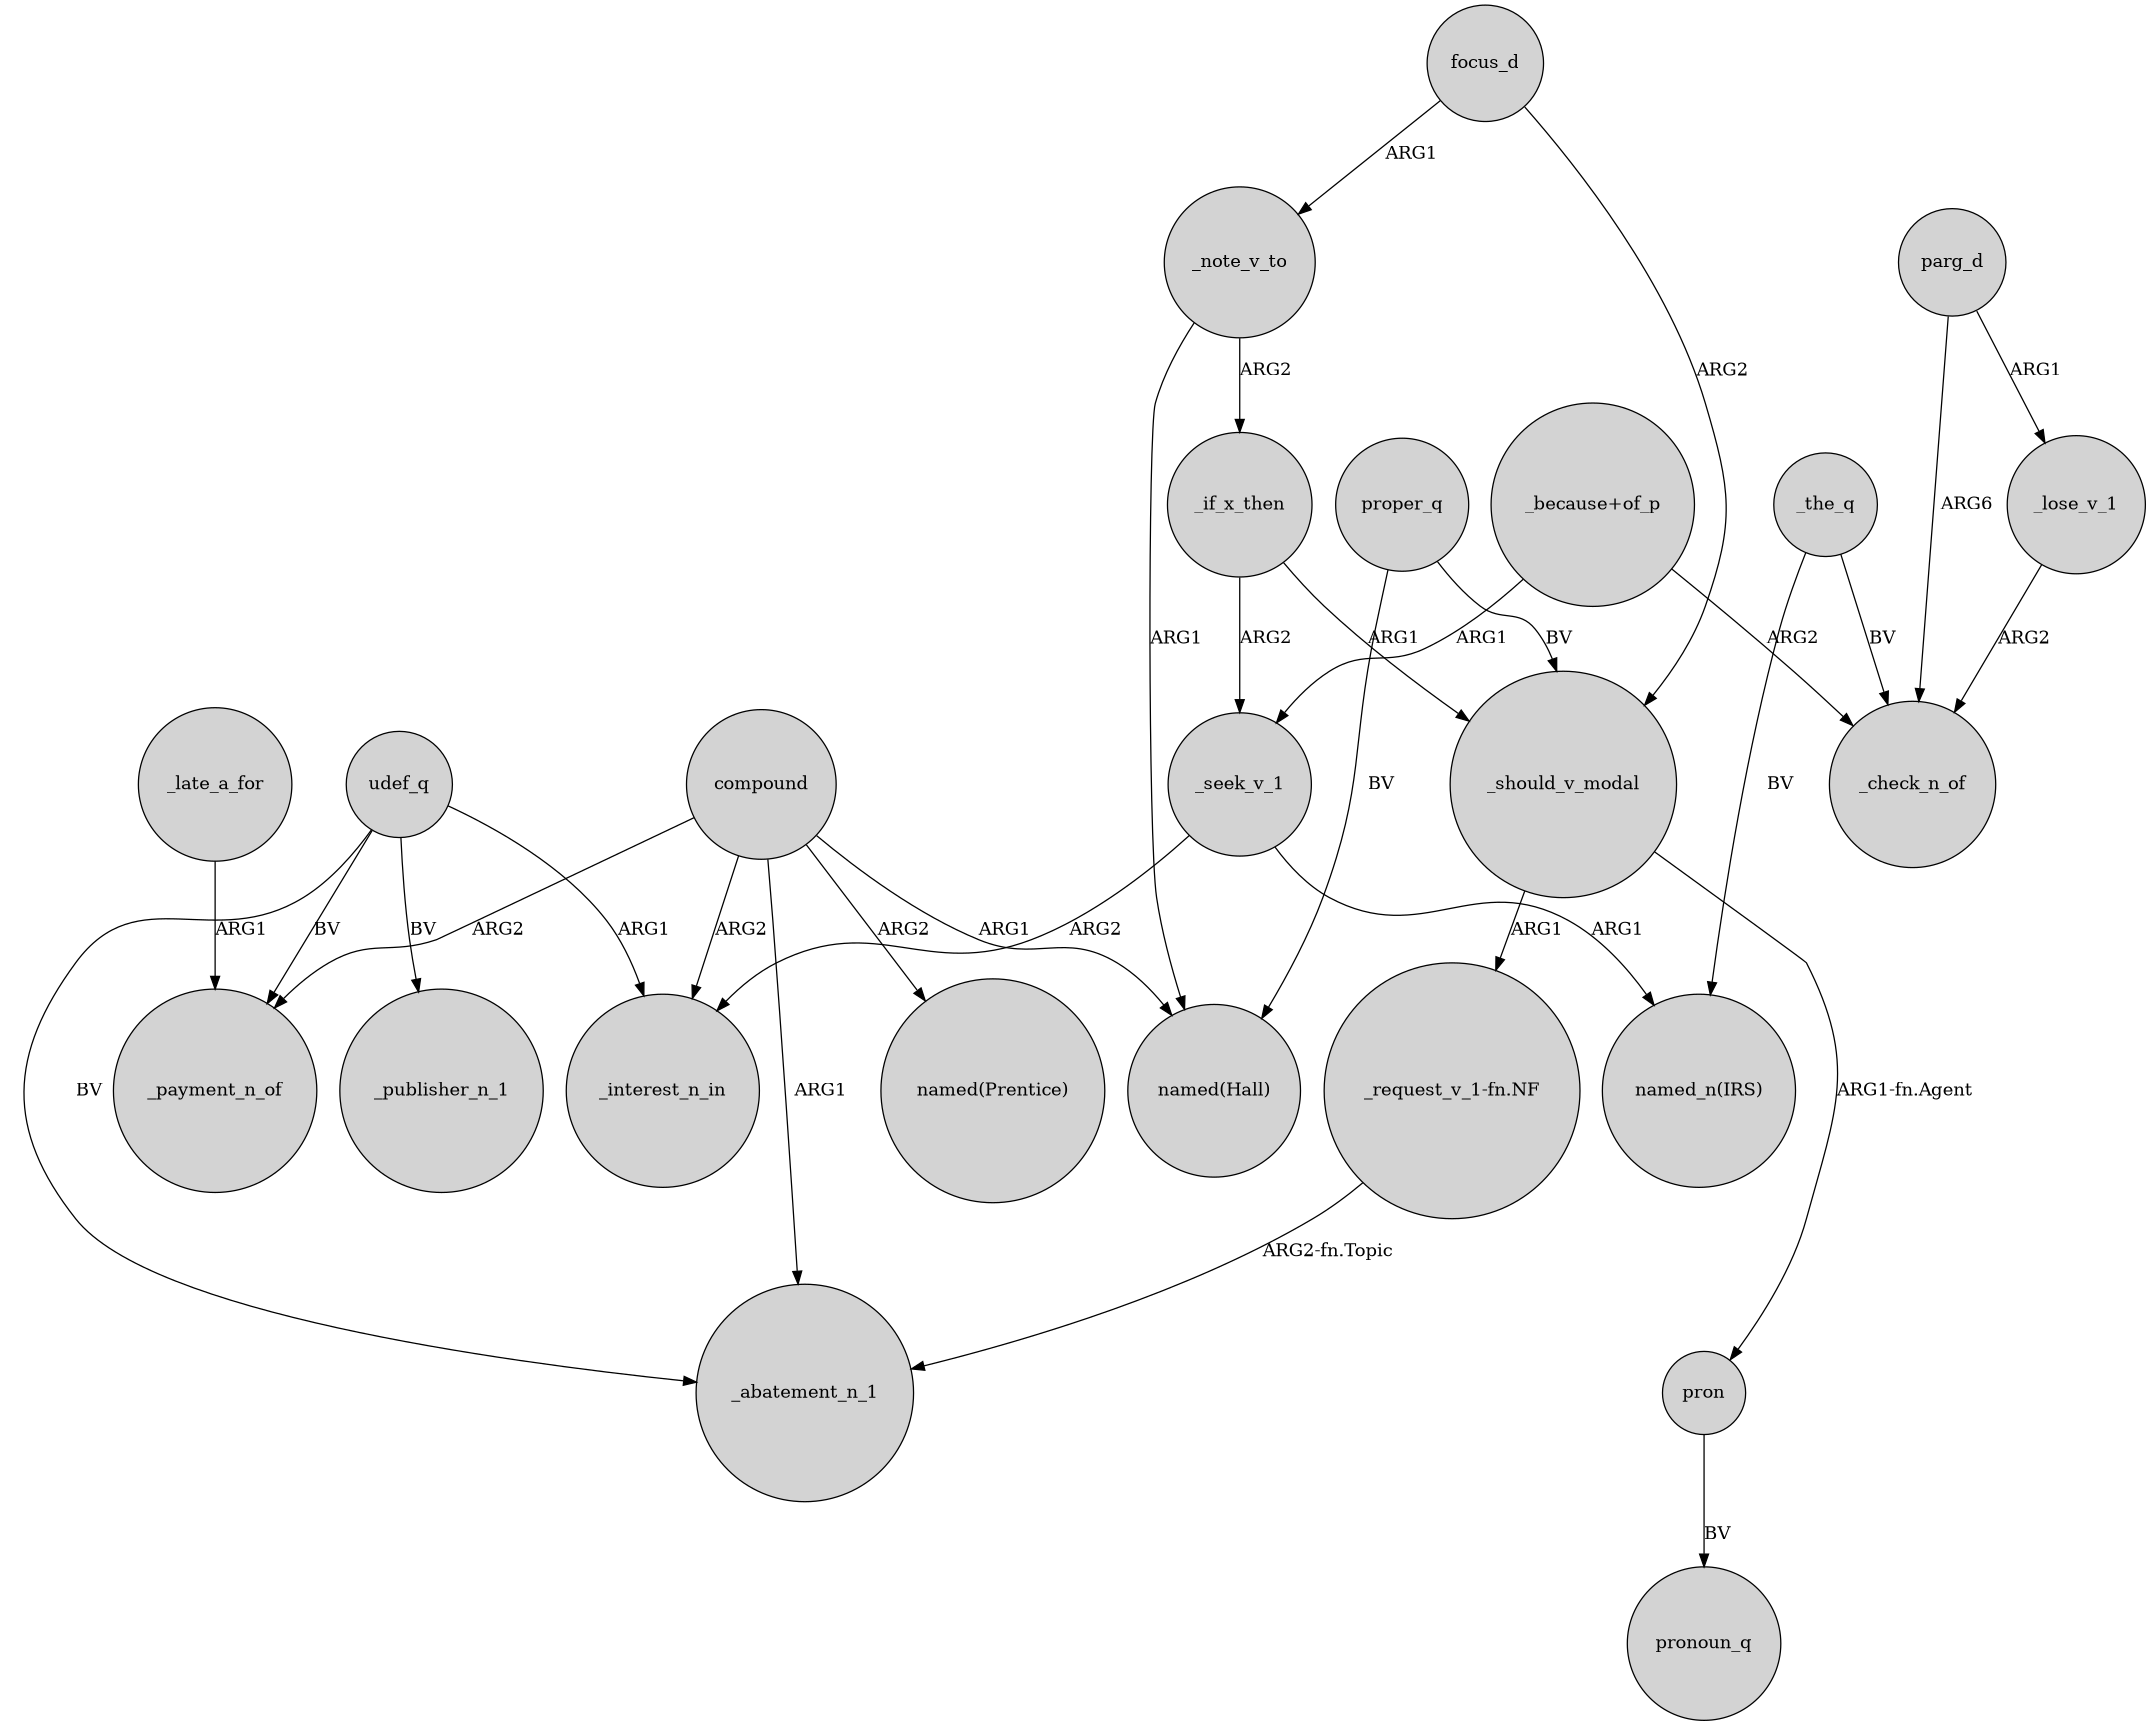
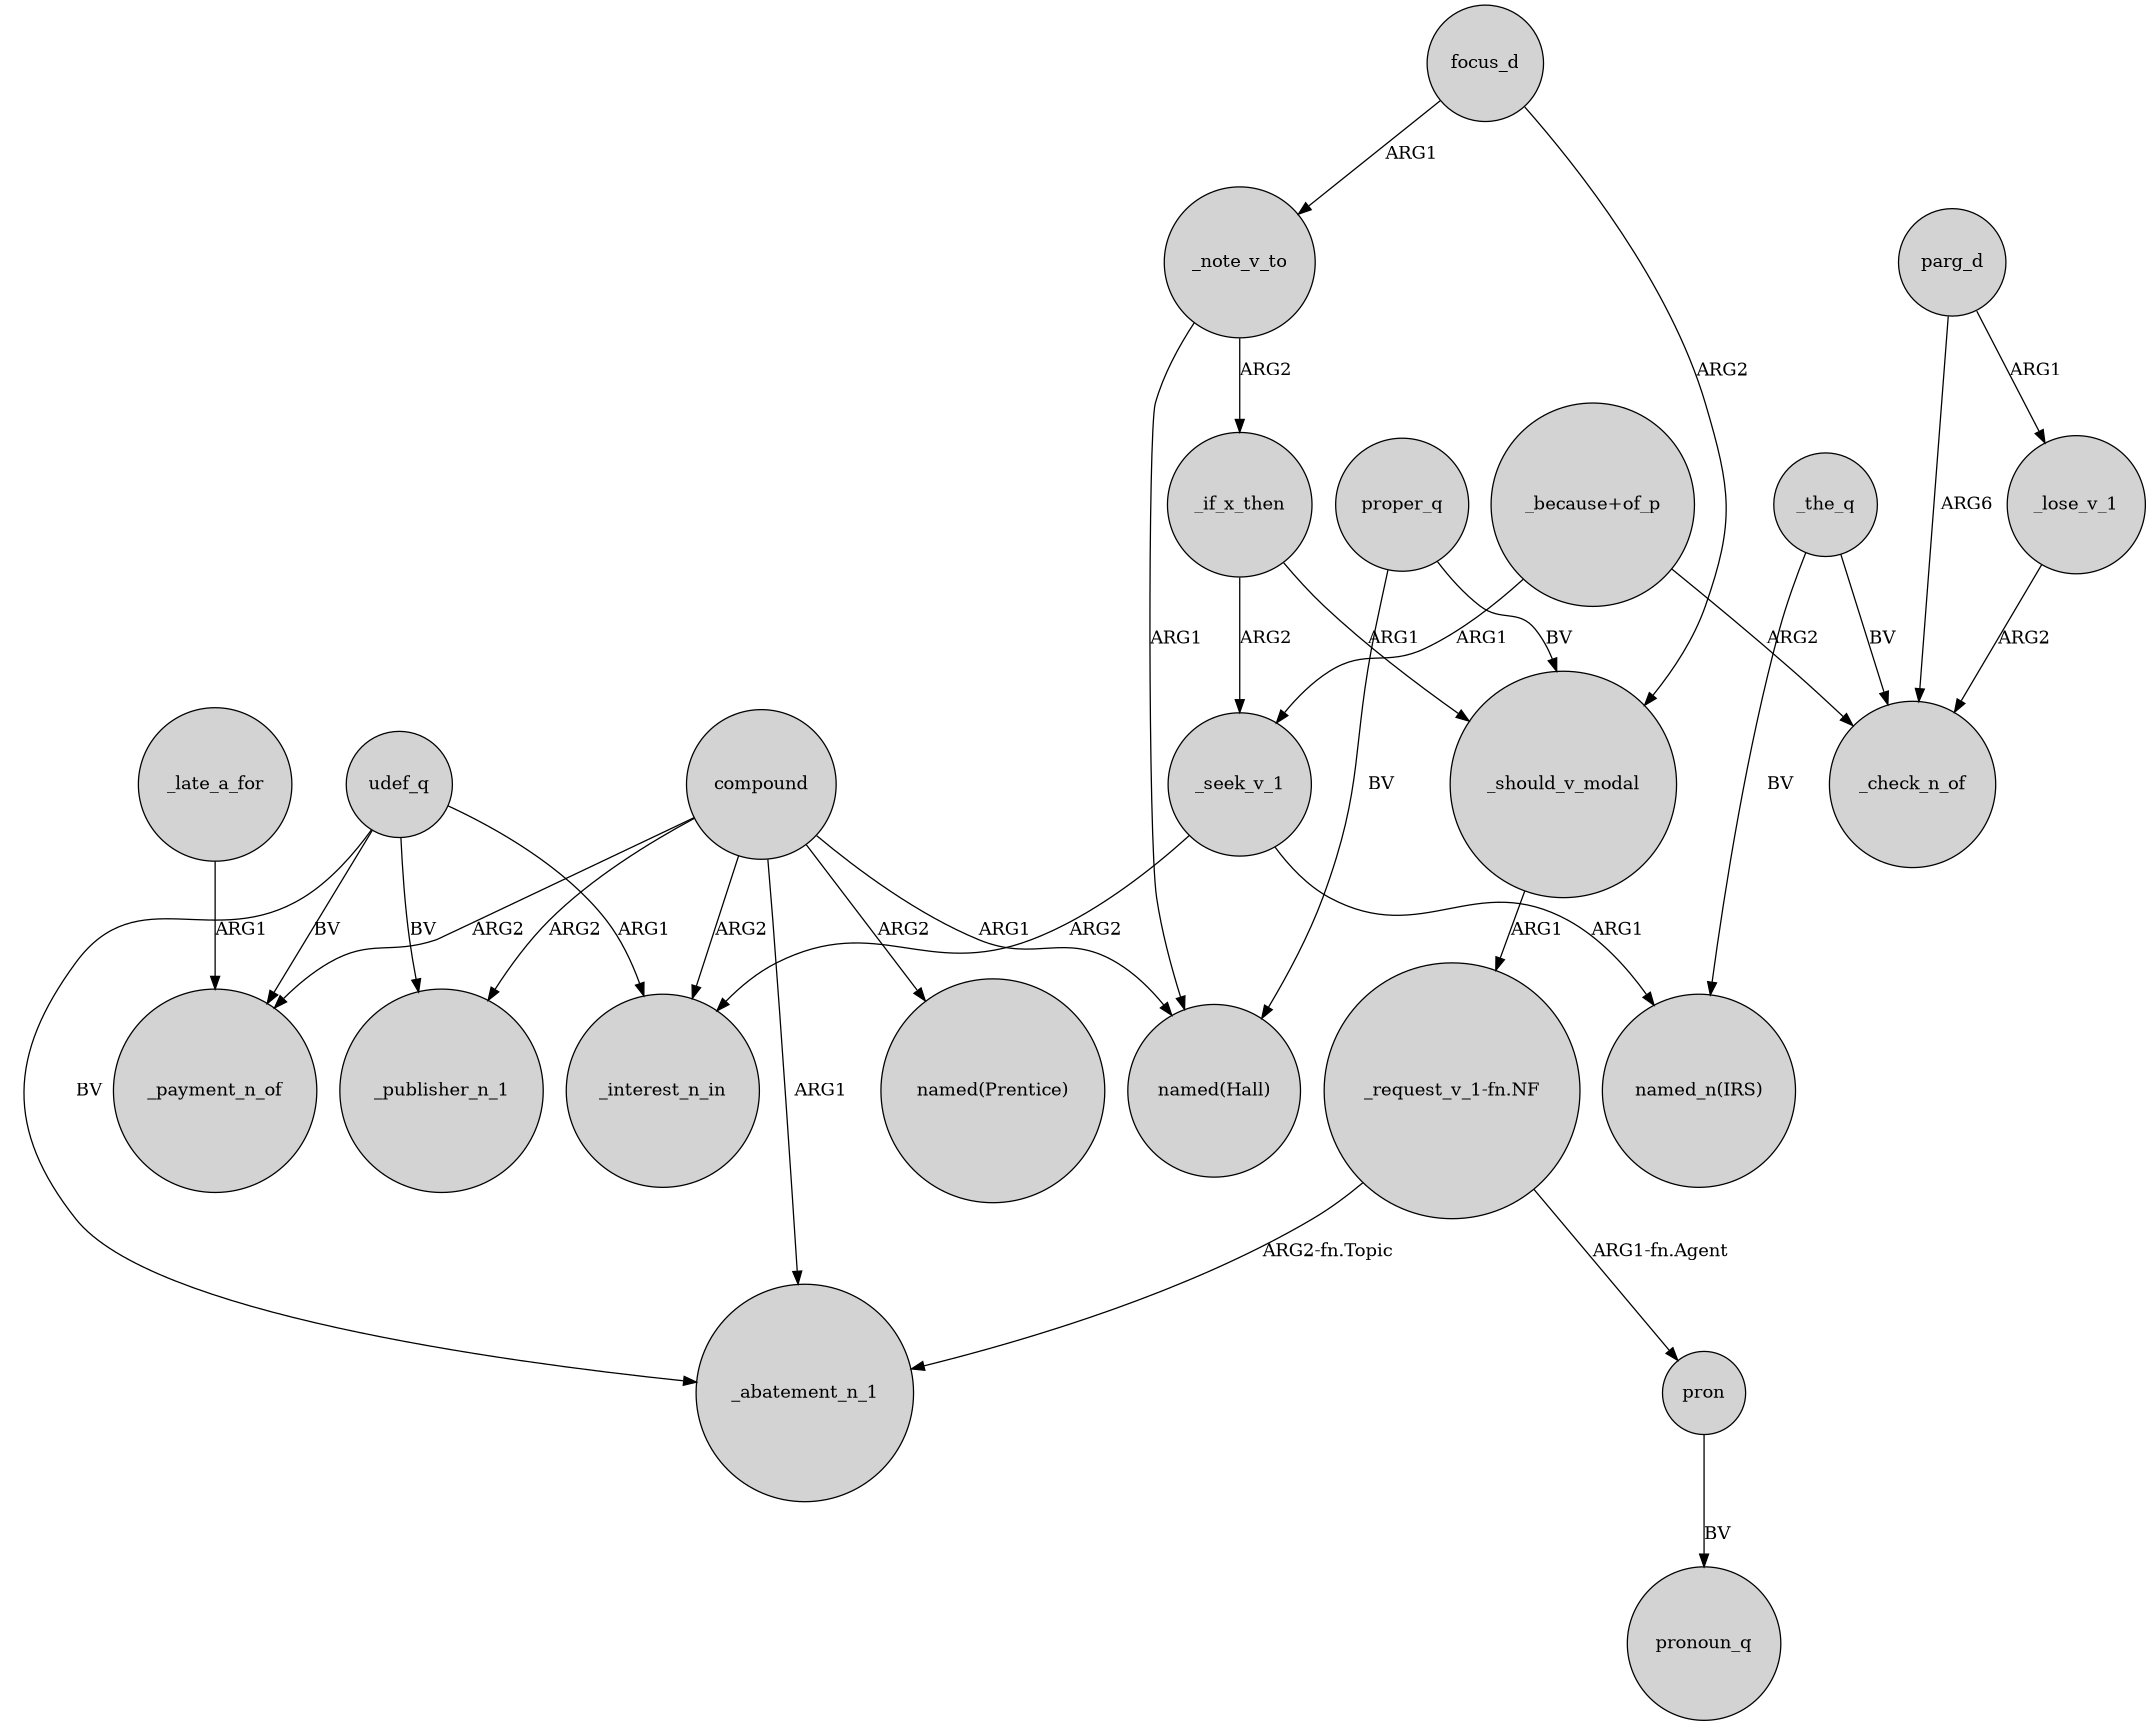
none -> (588, 886)
(1837, 1070) -> (1602, 1270)
